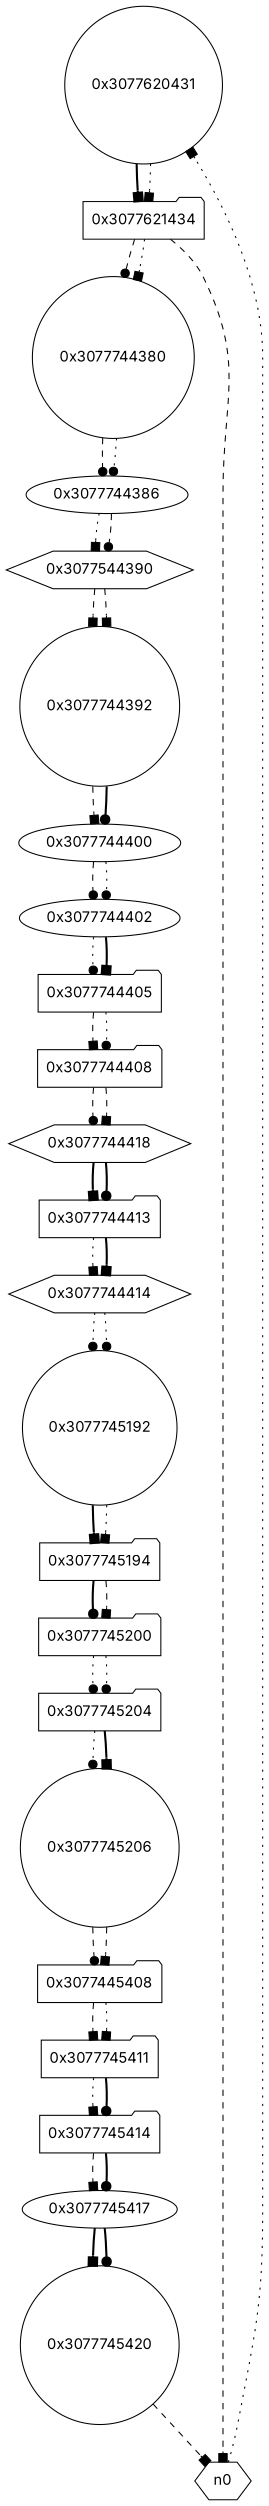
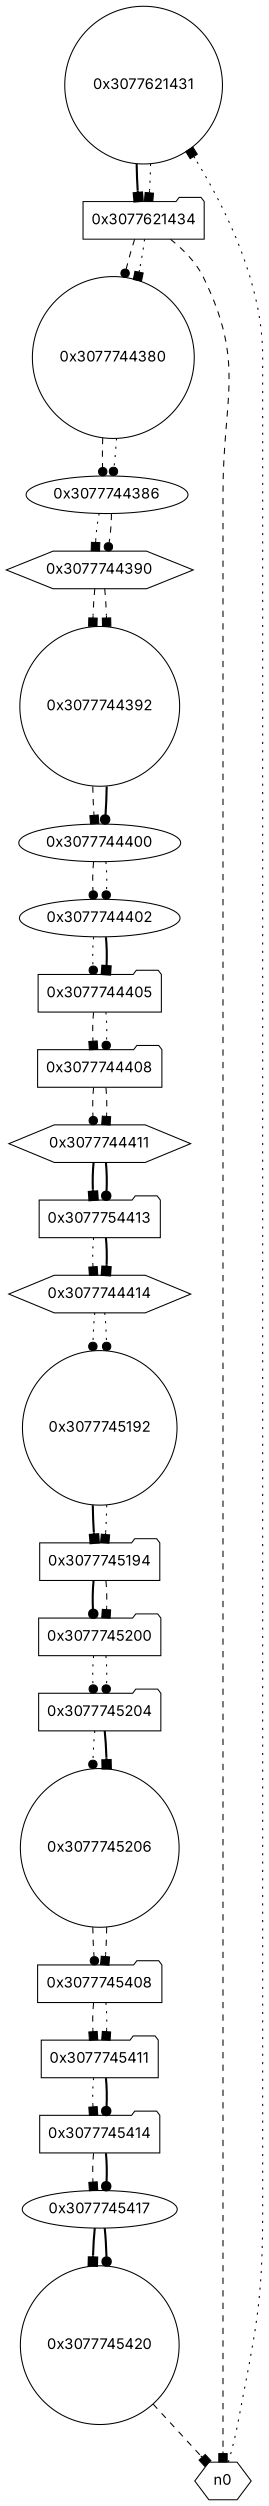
(144, 85) -> (144, 85)
(100, 570) -> (100, 570)
(100, 1144) -> (100, 1144)
(100, 1219) -> (100, 1219)
(100, 1984) -> (100, 1984)
